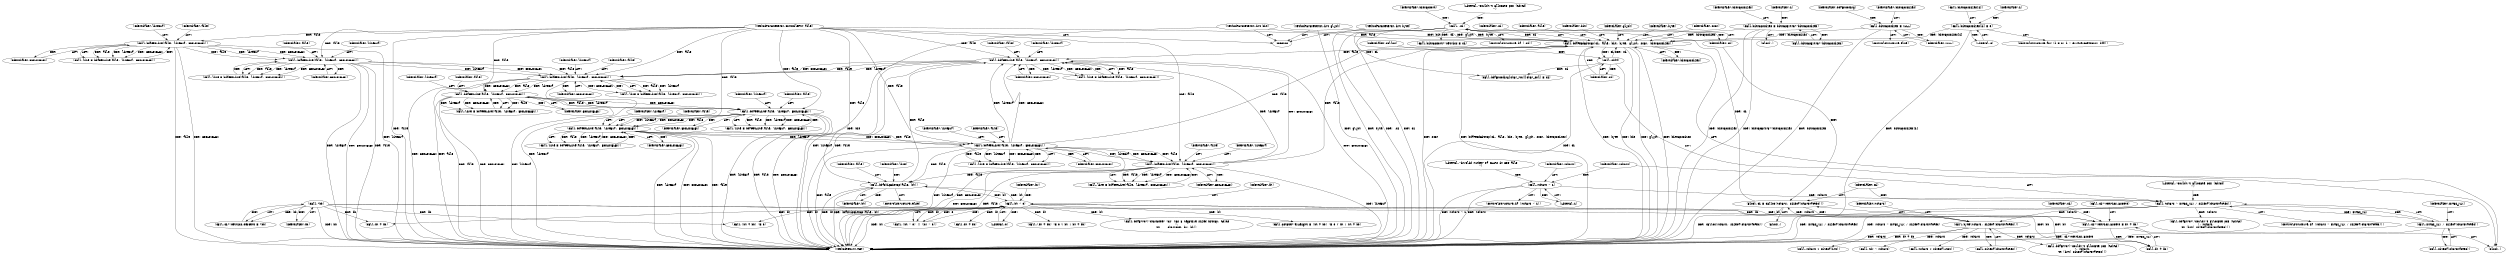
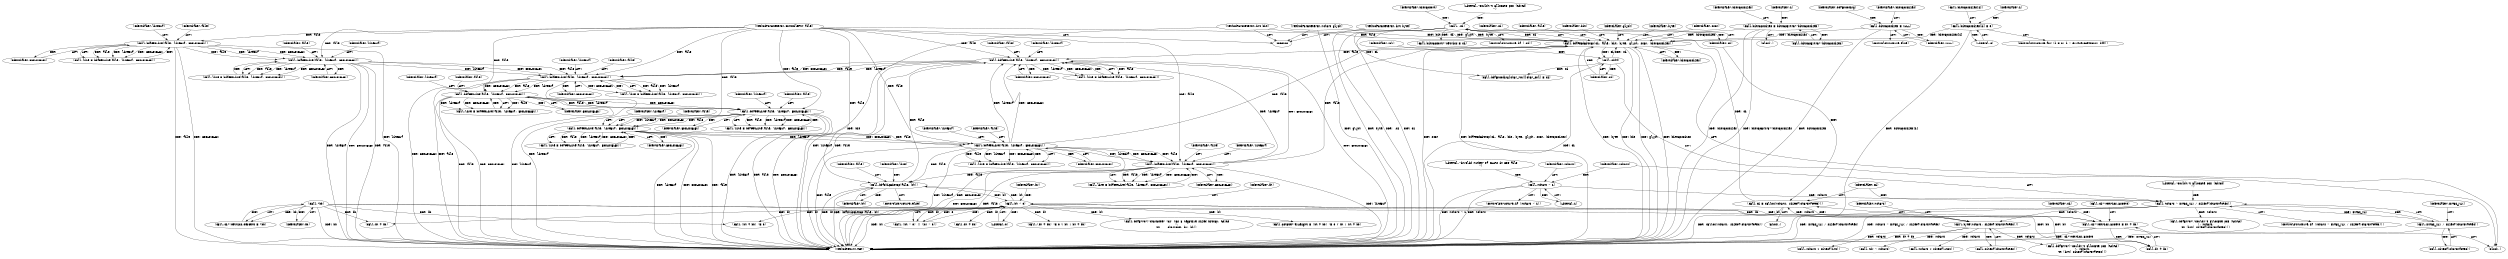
(1317, 27) -> (1317, 27)
(1382, 44) -> (1382, 44)
(406, 165) -> none
(1785, 204) -> (1785, 204)
